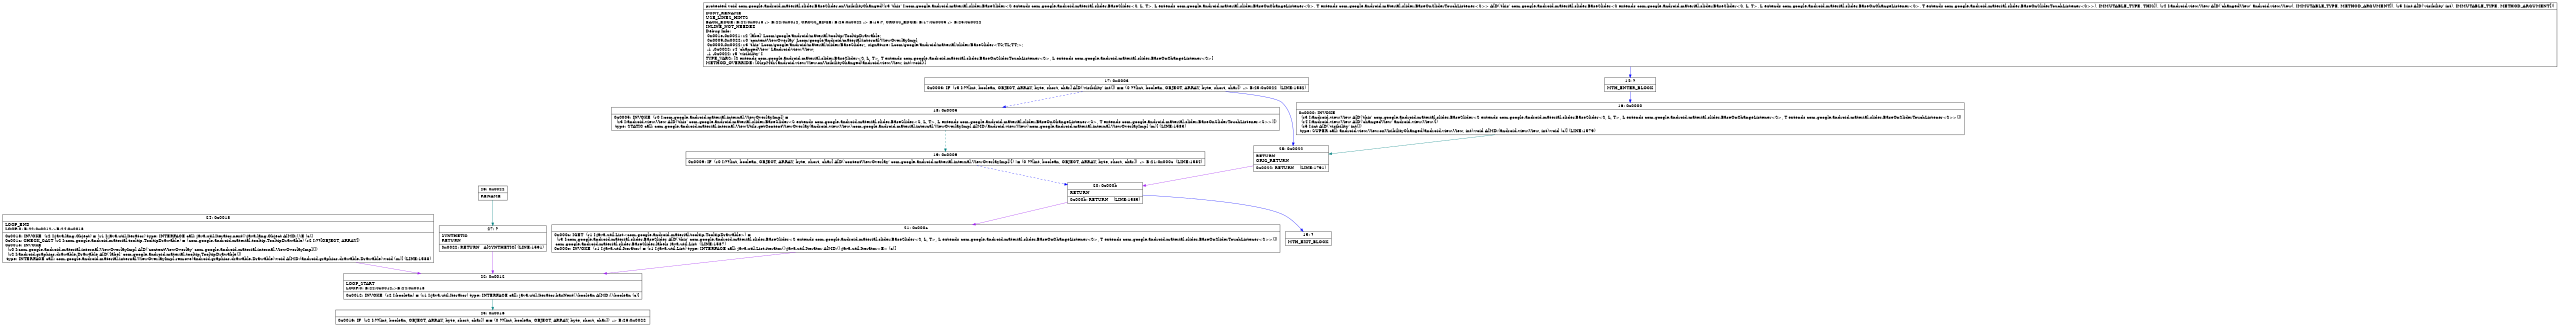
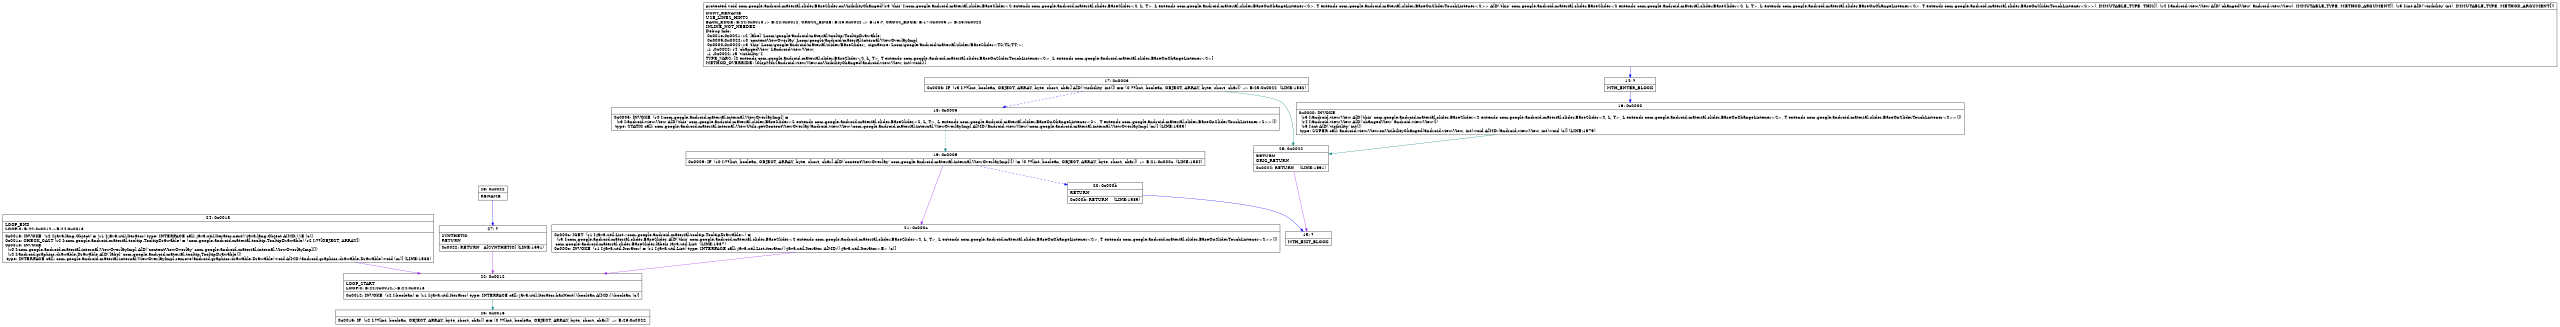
(1275, 99) -> (1275, 99)
(1291, 168) -> (1291, 168)
(1200, 176) -> (1300, 200)
(493, 211) -> (493, 211)
(1022, 213) -> (932, 194)
